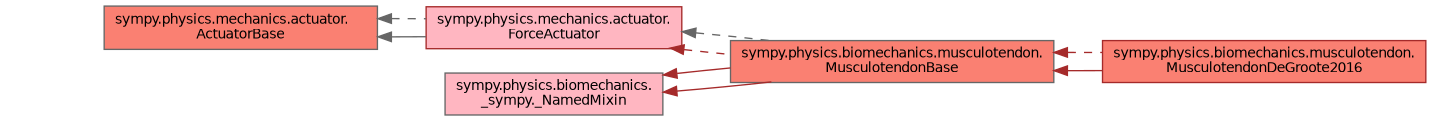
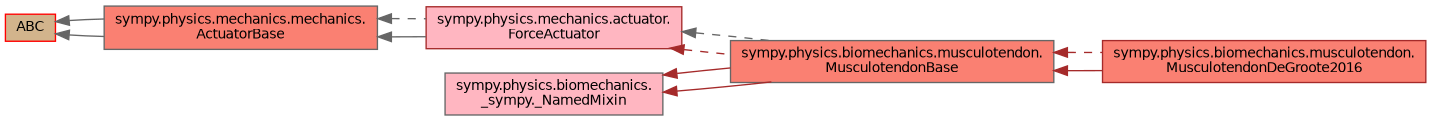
none -> (30, 28)
(241, 28) -> (241, 28)
